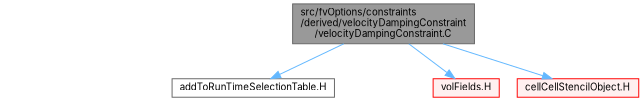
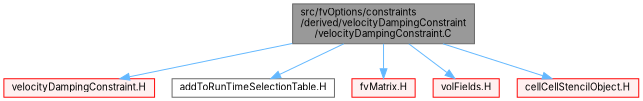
none -> (79, 88)
none -> (384, 88)
